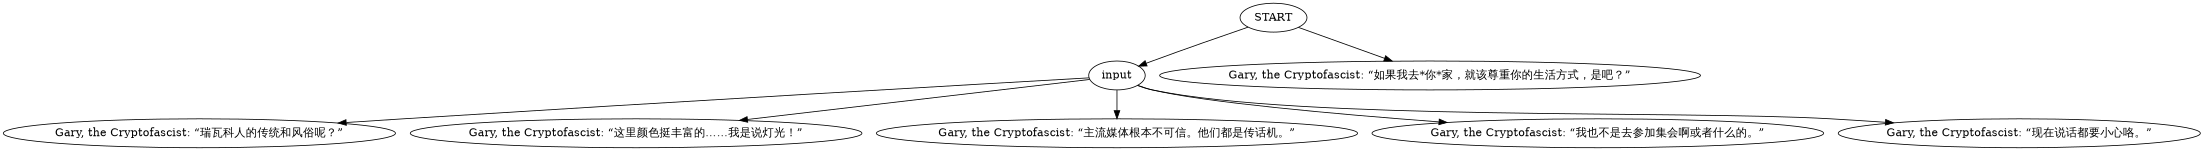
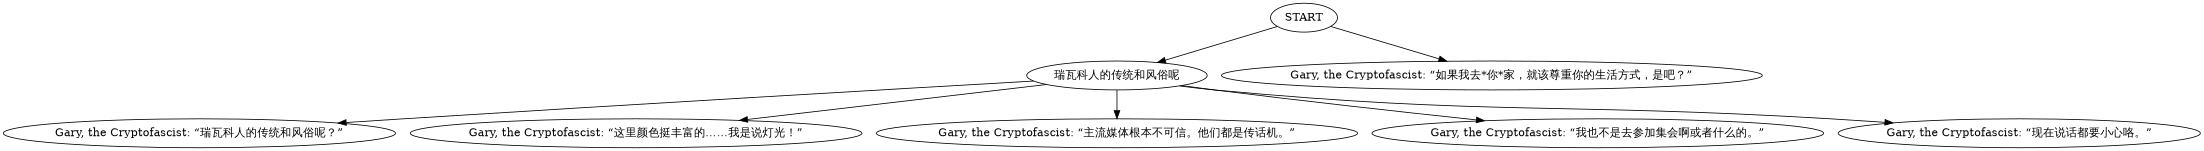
(1117, 75) -> (1117, 75)
